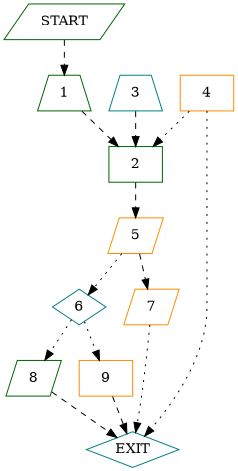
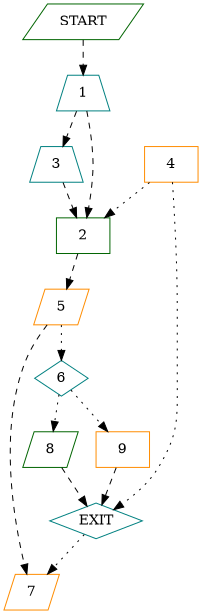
(64, 93) -> (83, 93)
none -> (72, 124)
(145, 374) -> (69, 551)
